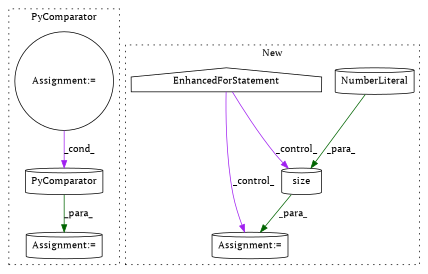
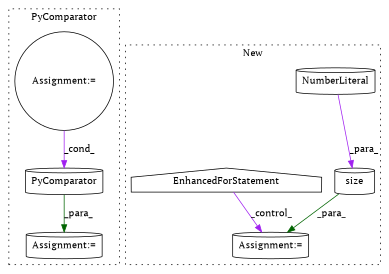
(256, 128) -> none
(340, 128) -> (344, 128)
